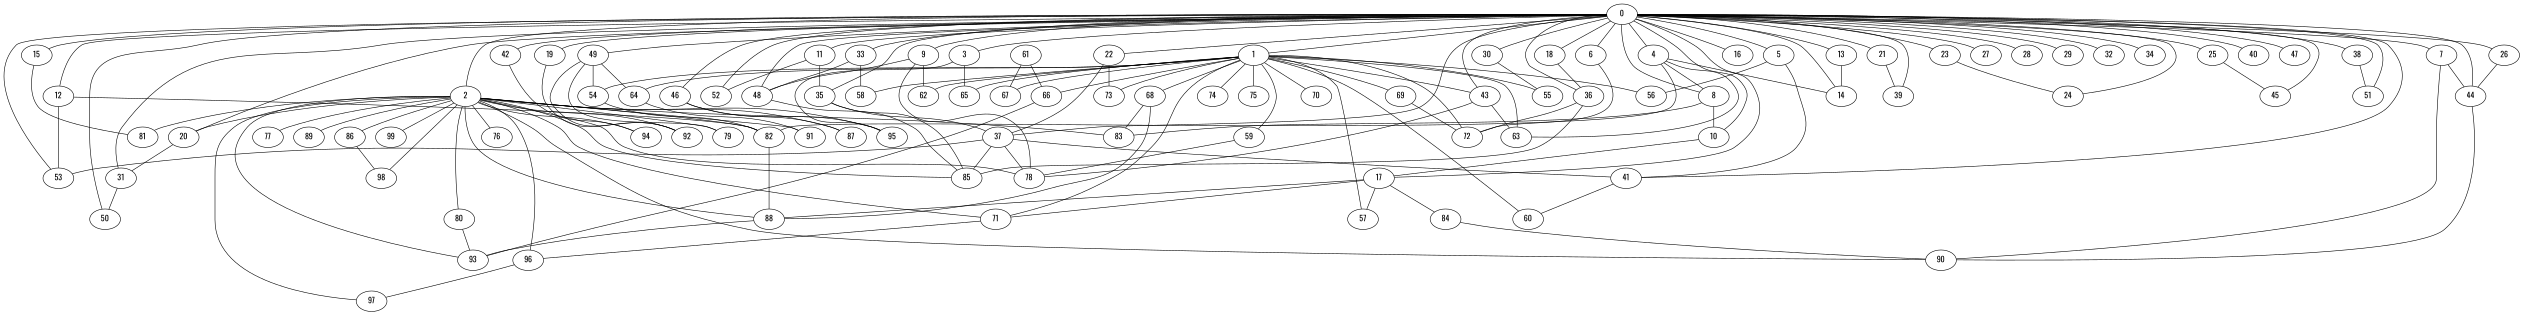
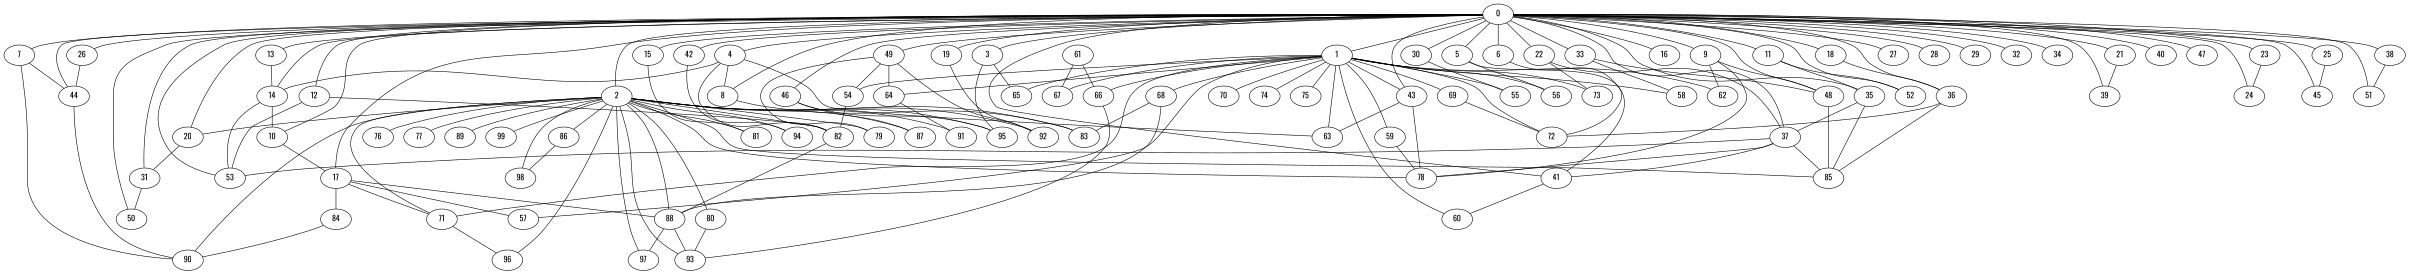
(1714, 115) -> (272, 120)
none -> (234, 126)
(450, 282) -> (655, 242)
